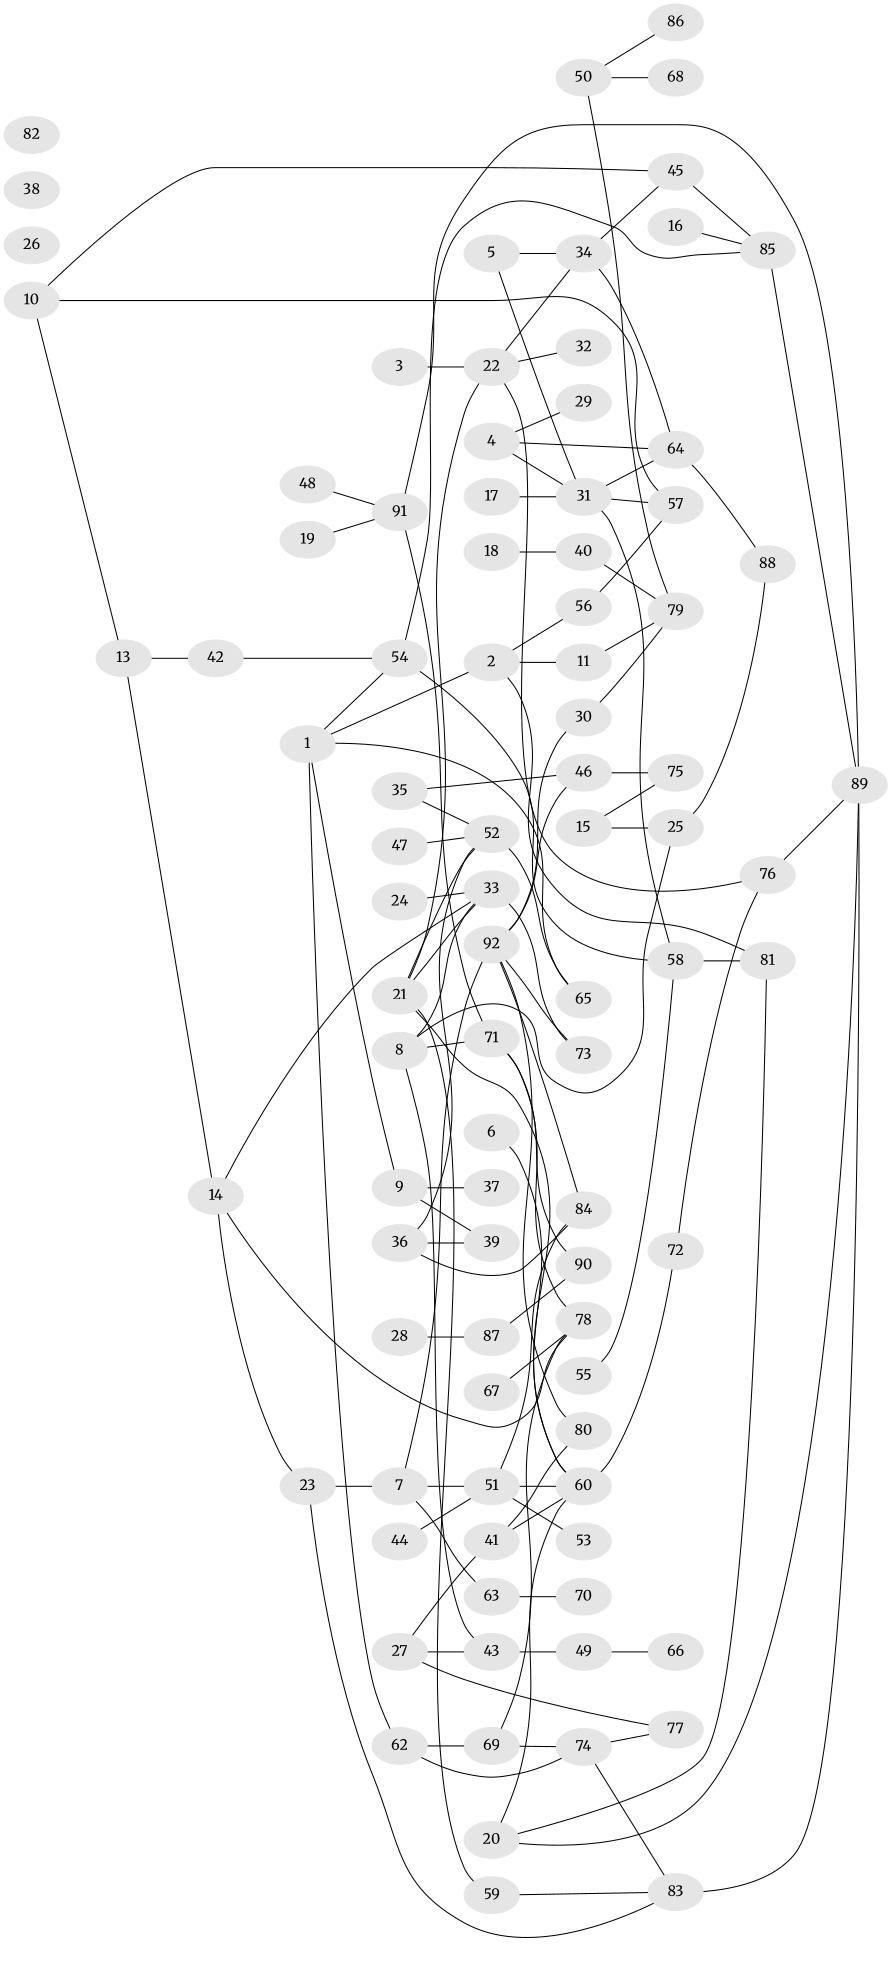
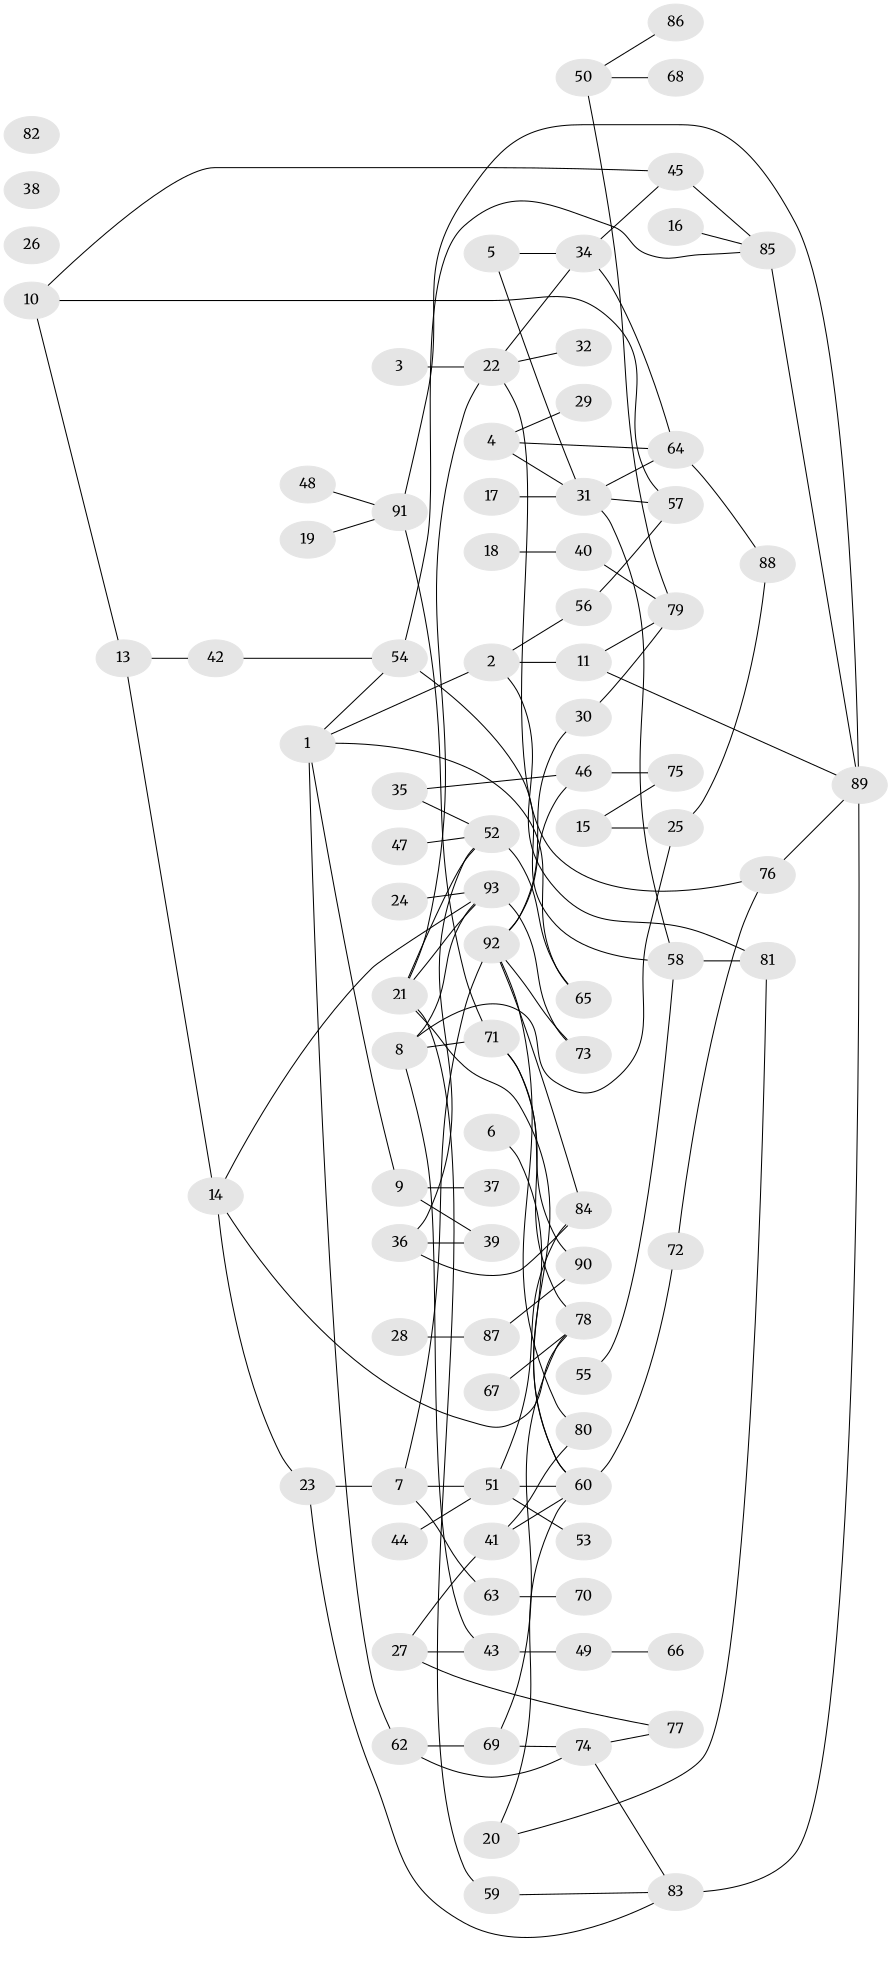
(492, 889) -> (492, 889)
(816, 1407) -> (722, 724)
